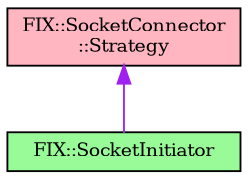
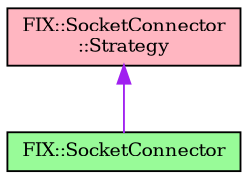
(124, 152) -> (124, 152)
